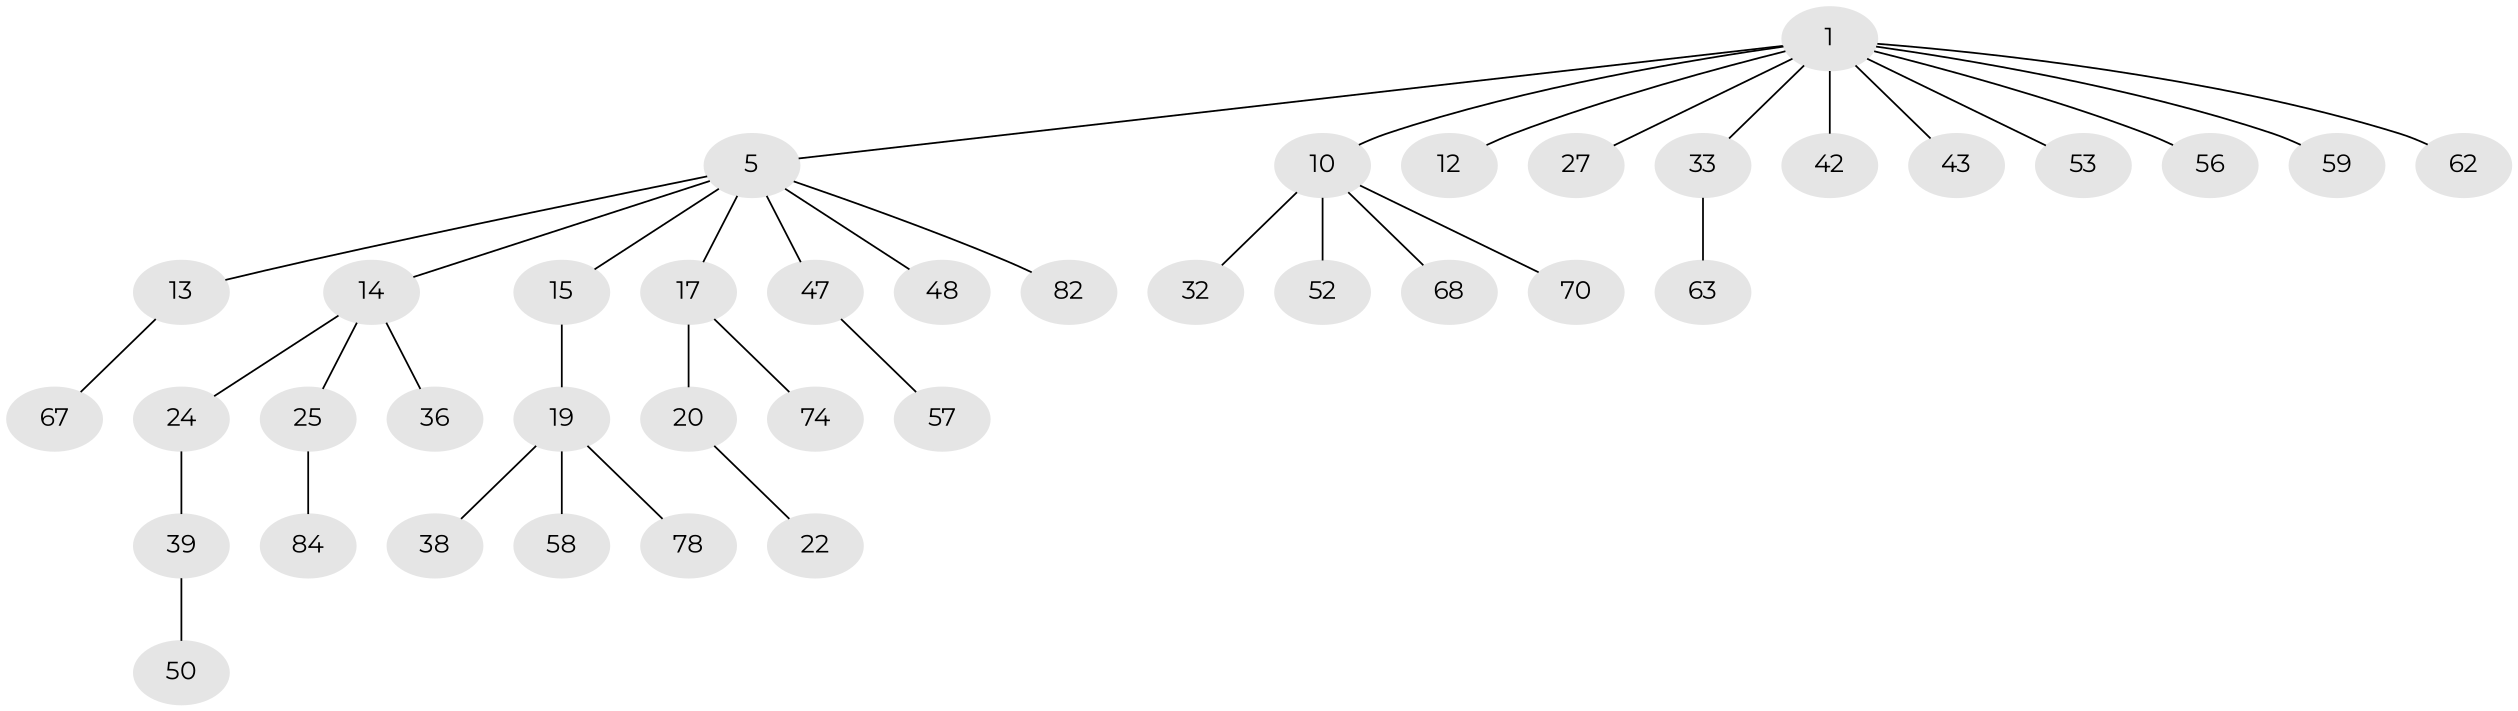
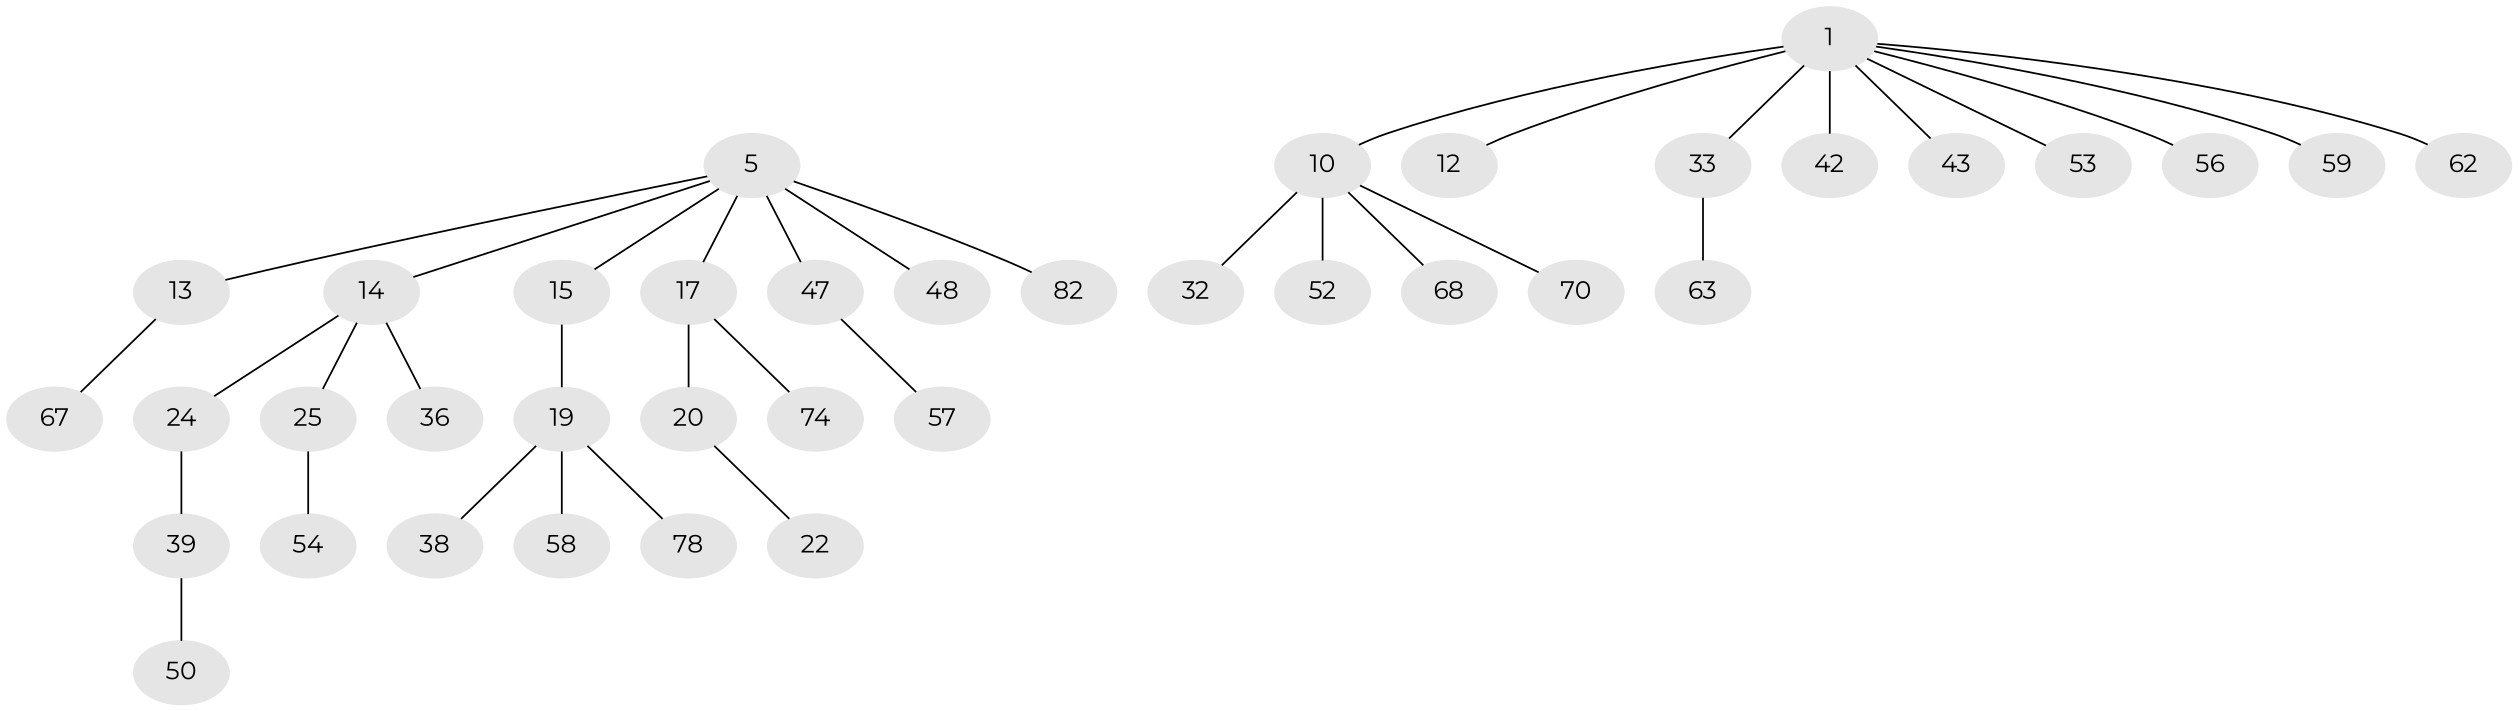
(1291, 102) -> none
(1576, 166) -> none
(308, 546) -> (308, 546)
